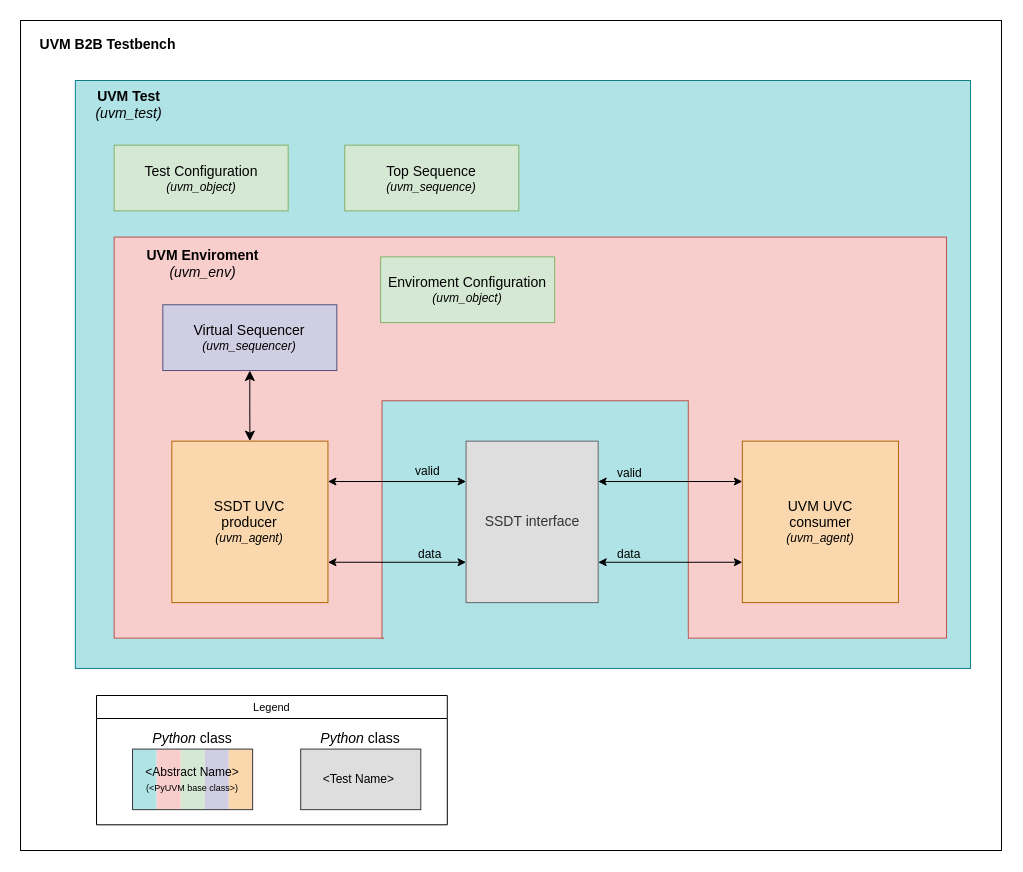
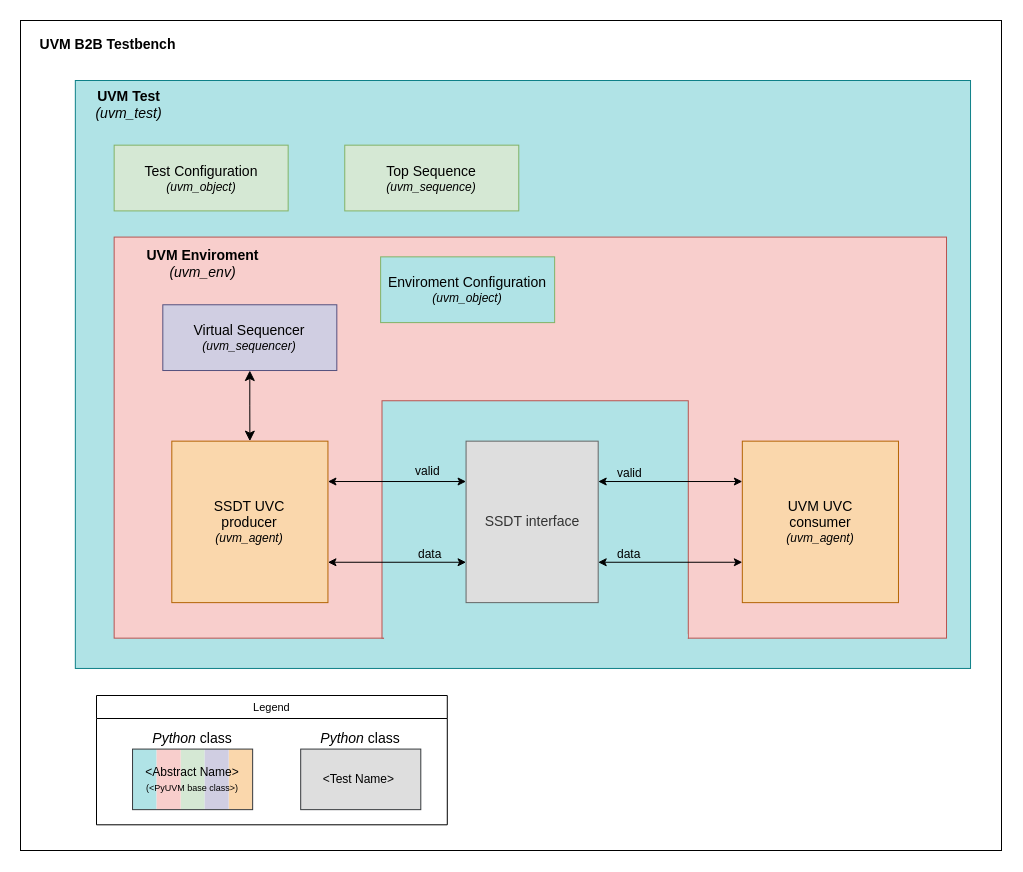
(468, 290) -> (468, 290)
